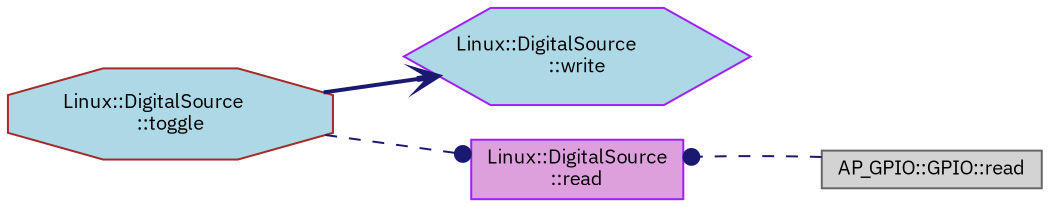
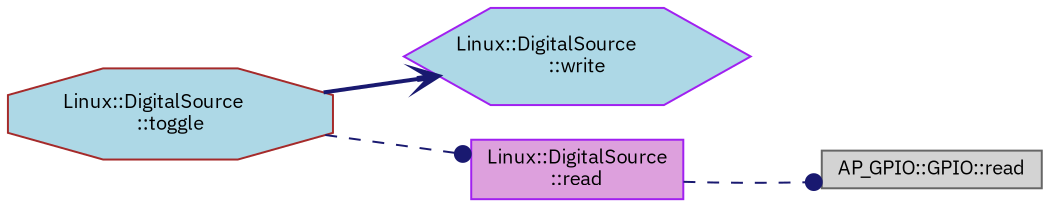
(761, 156) -> (744, 183)
